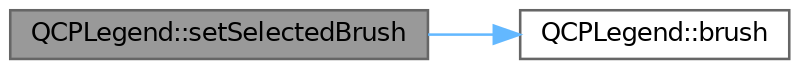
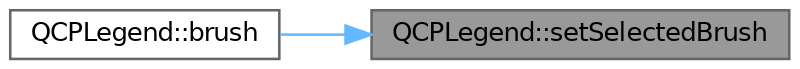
(461, 35) -> (313, 35)
